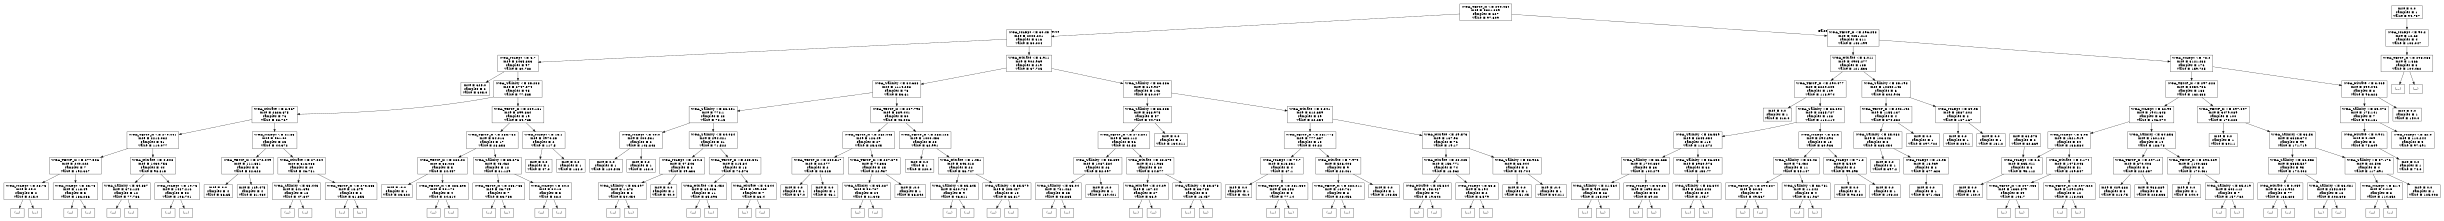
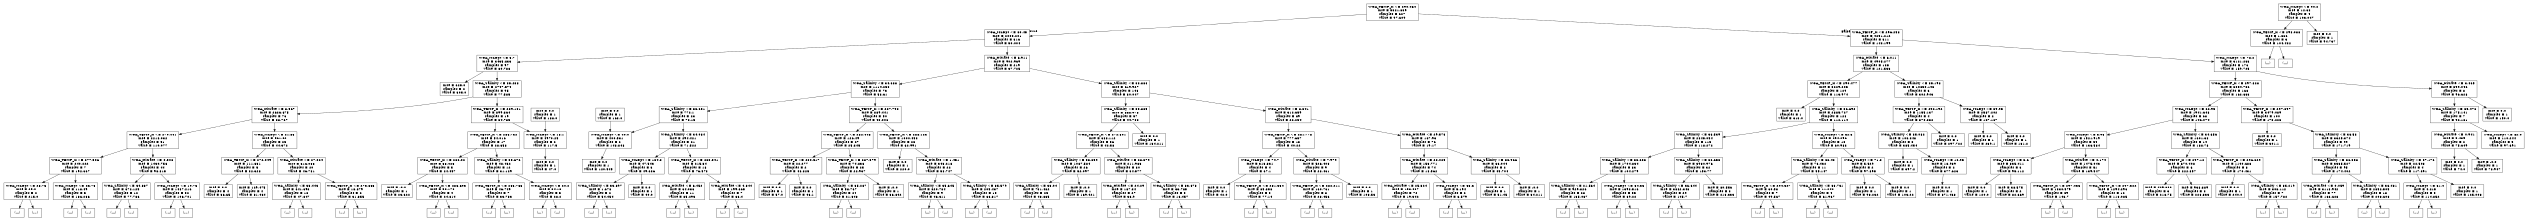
(2407, 23) -> (2311, 25)
(2024, 151) -> (2011, 178)
(557, 153) -> (545, 125)
(641, 153) -> (610, 125)
(920, 166) -> (898, 166)
(1845, 166) -> (1863, 166)
none -> (2487, 166)
none -> (1720, 191)
